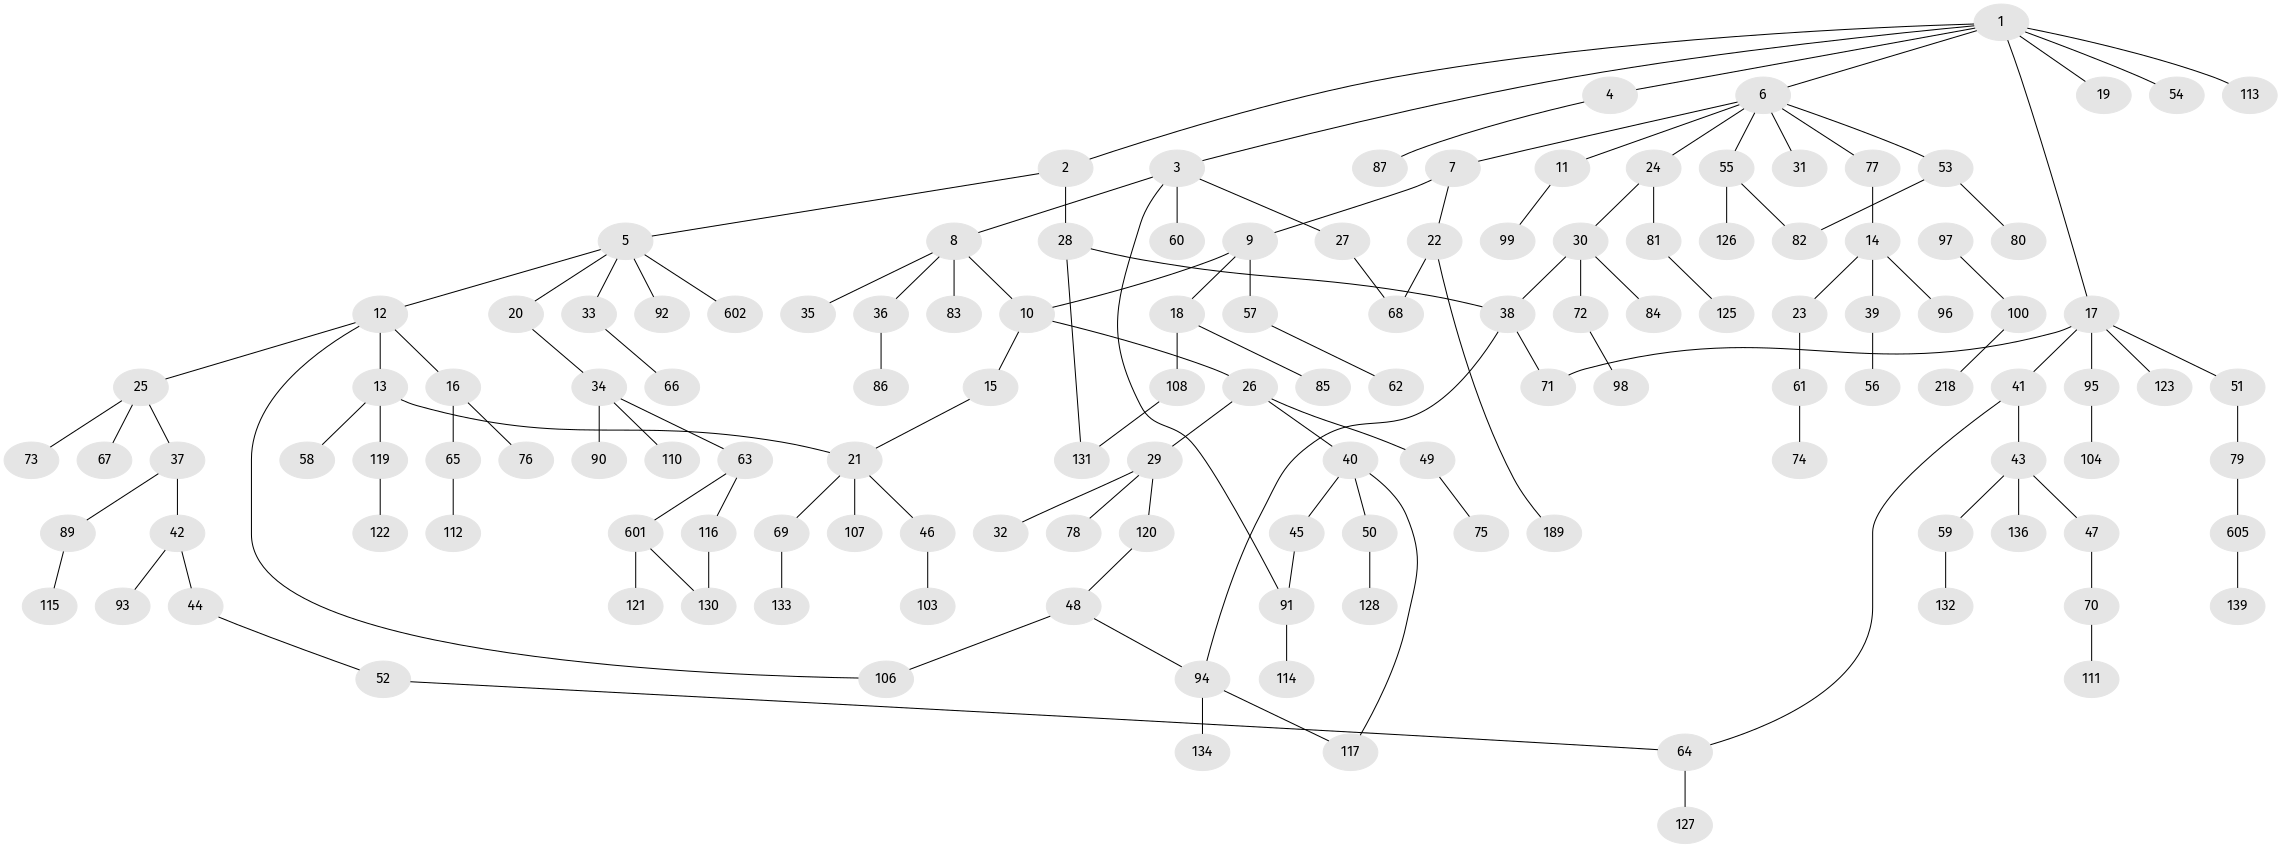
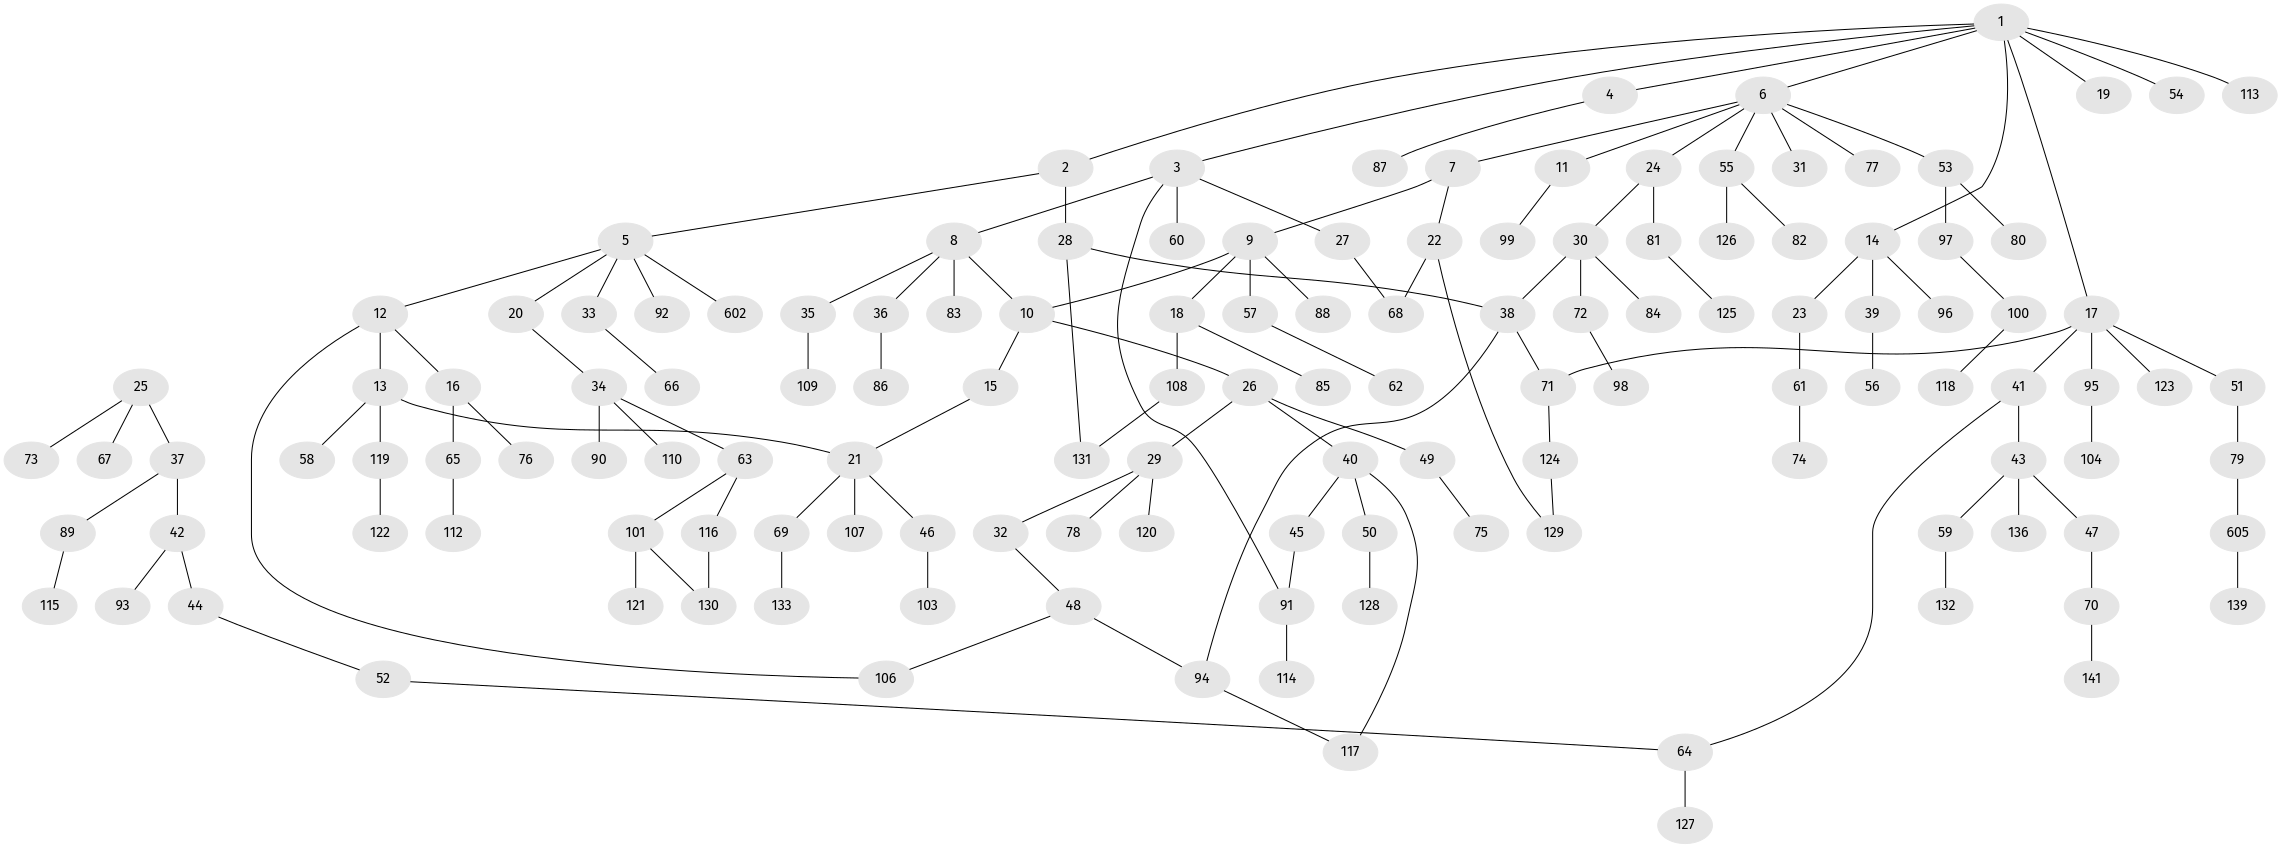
(1873, 198) -> (1994, 163)
(1880, 201) -> (1946, 198)
none -> (1323, 314)
(260, 351) -> none
none -> (808, 387)
(1946, 387) -> (1946, 387)
none -> (1550, 460)
(636, 533) -> (636, 533)
(1554, 533) -> (1554, 533)
(1110, 570) -> (1037, 570)
(2092, 679) -> (2092, 679)
(1202, 752) -> none
